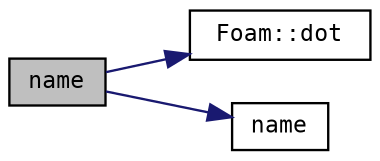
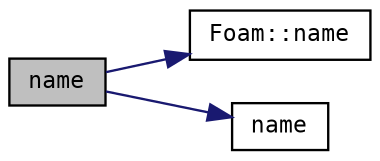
(280, 35) -> (280, 35)
